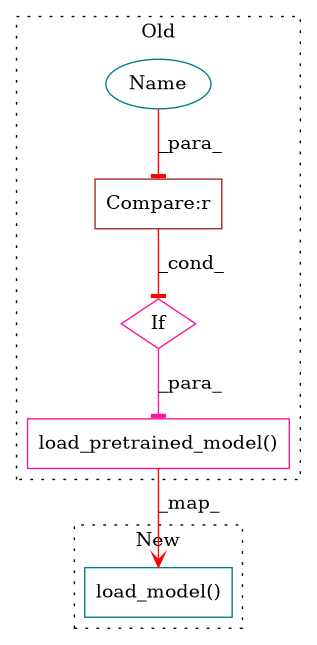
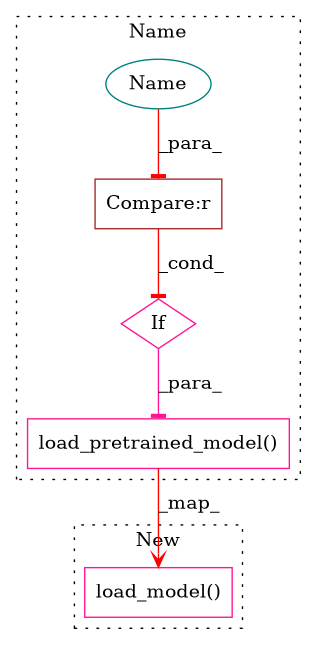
(158, 32) -> (158, 32)
(158, 592) -> (158, 592)
